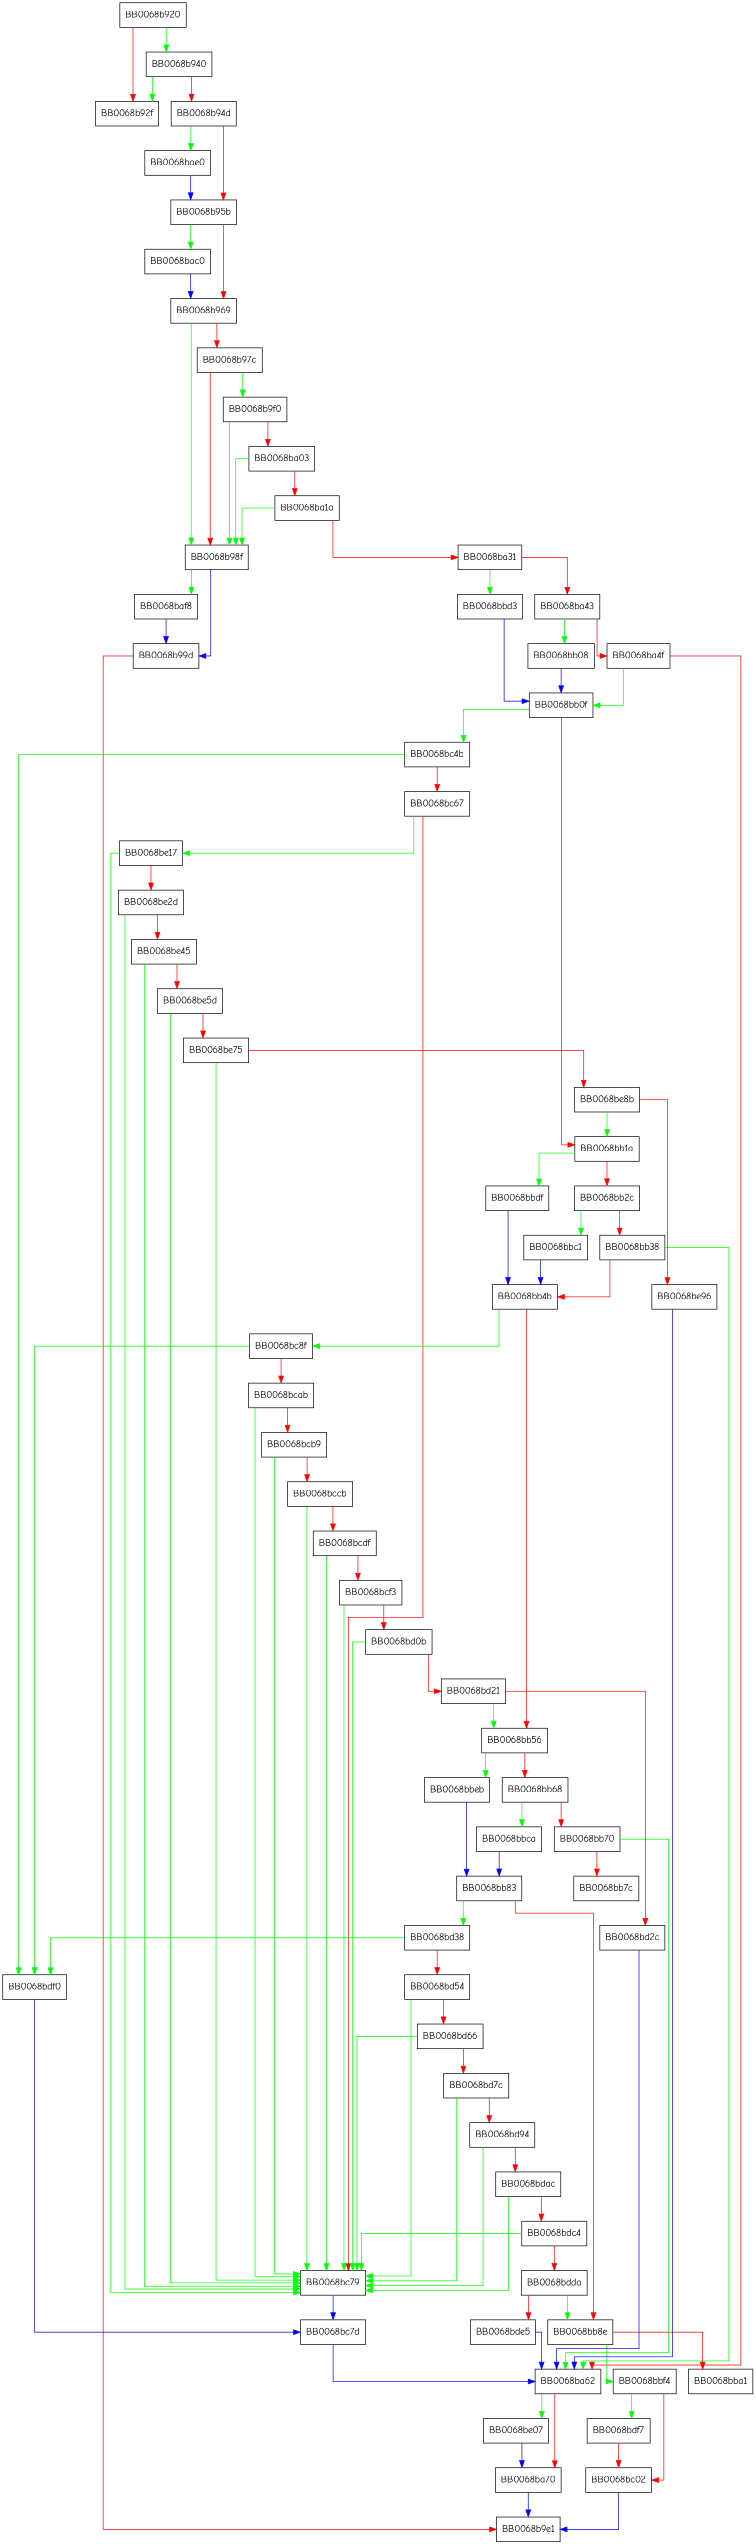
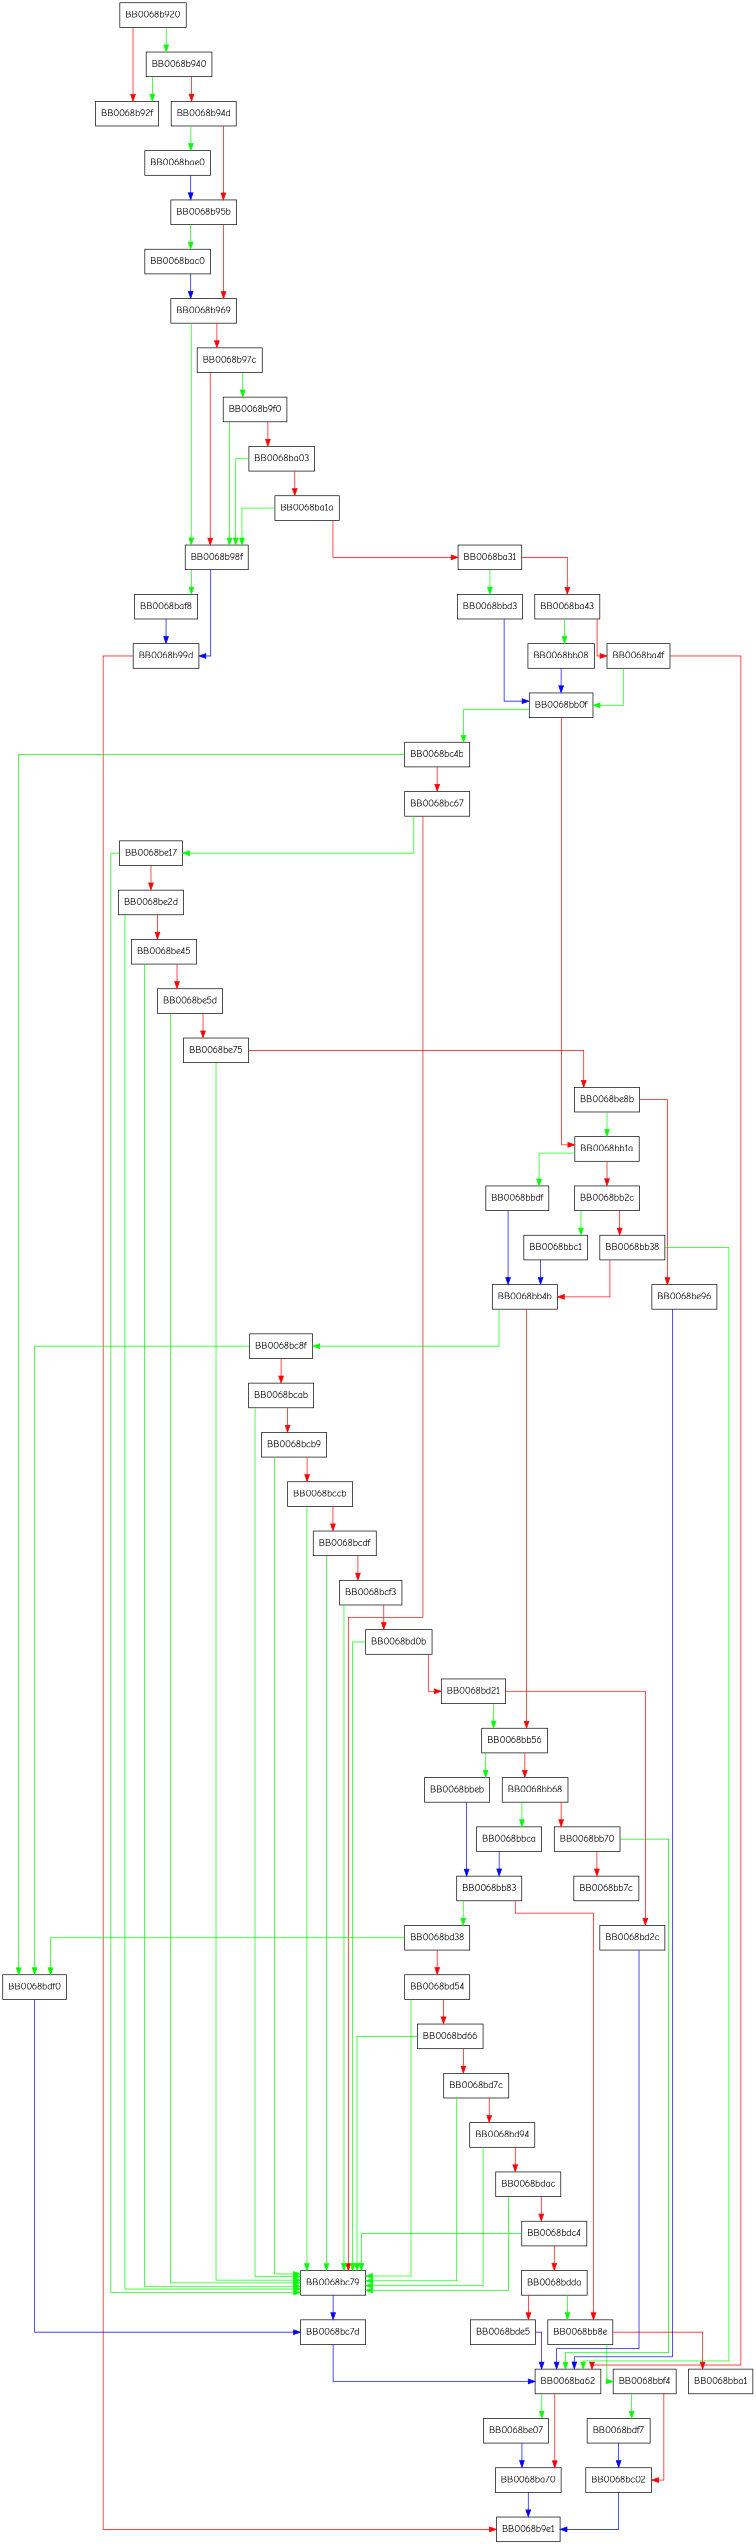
(619, 2452) -> (619, 2452)
